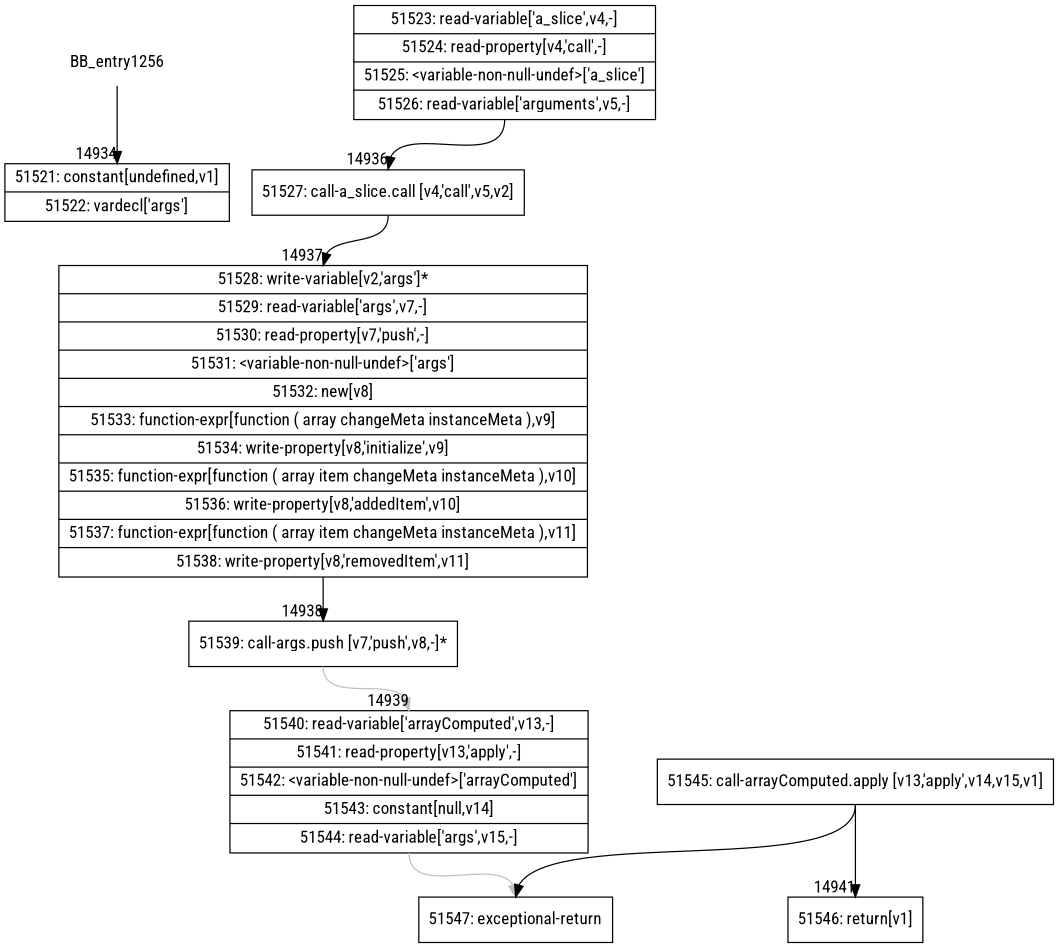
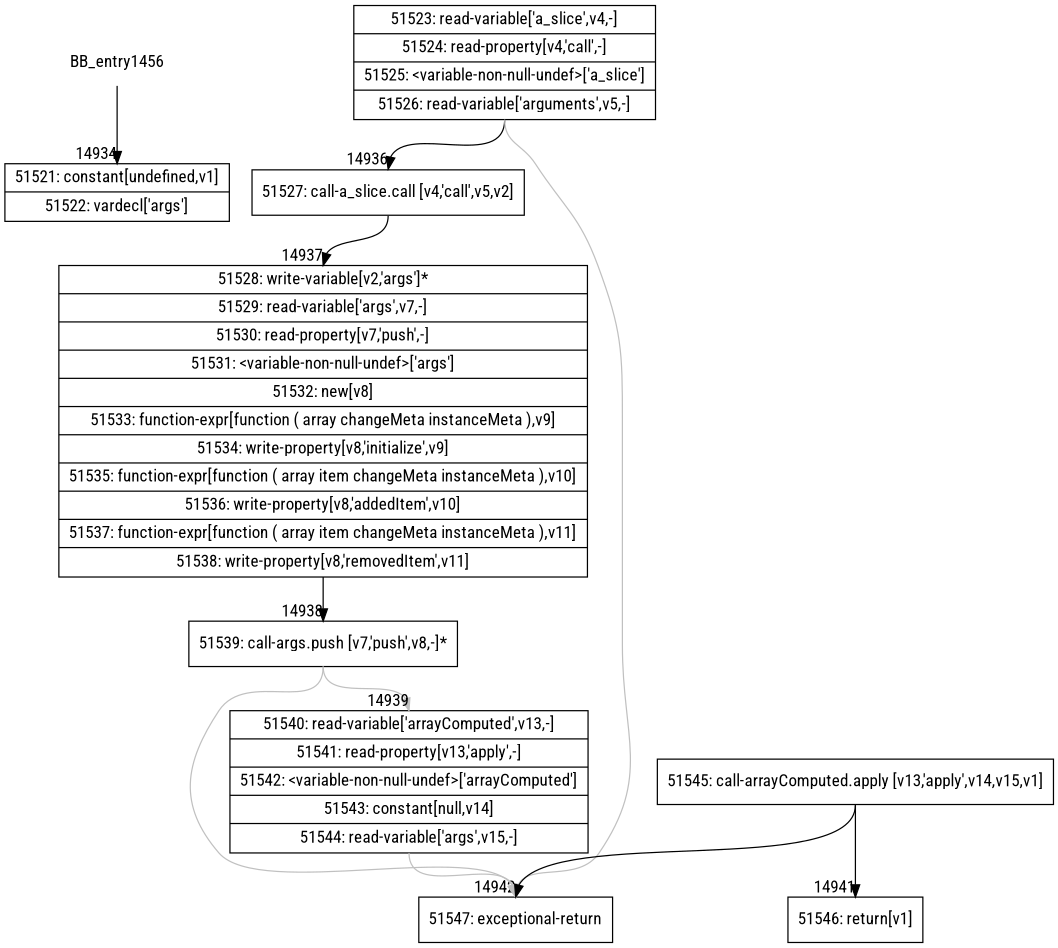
(117, 63) -> (117, 63)
none -> (622, 519)
none -> (228, 858)
